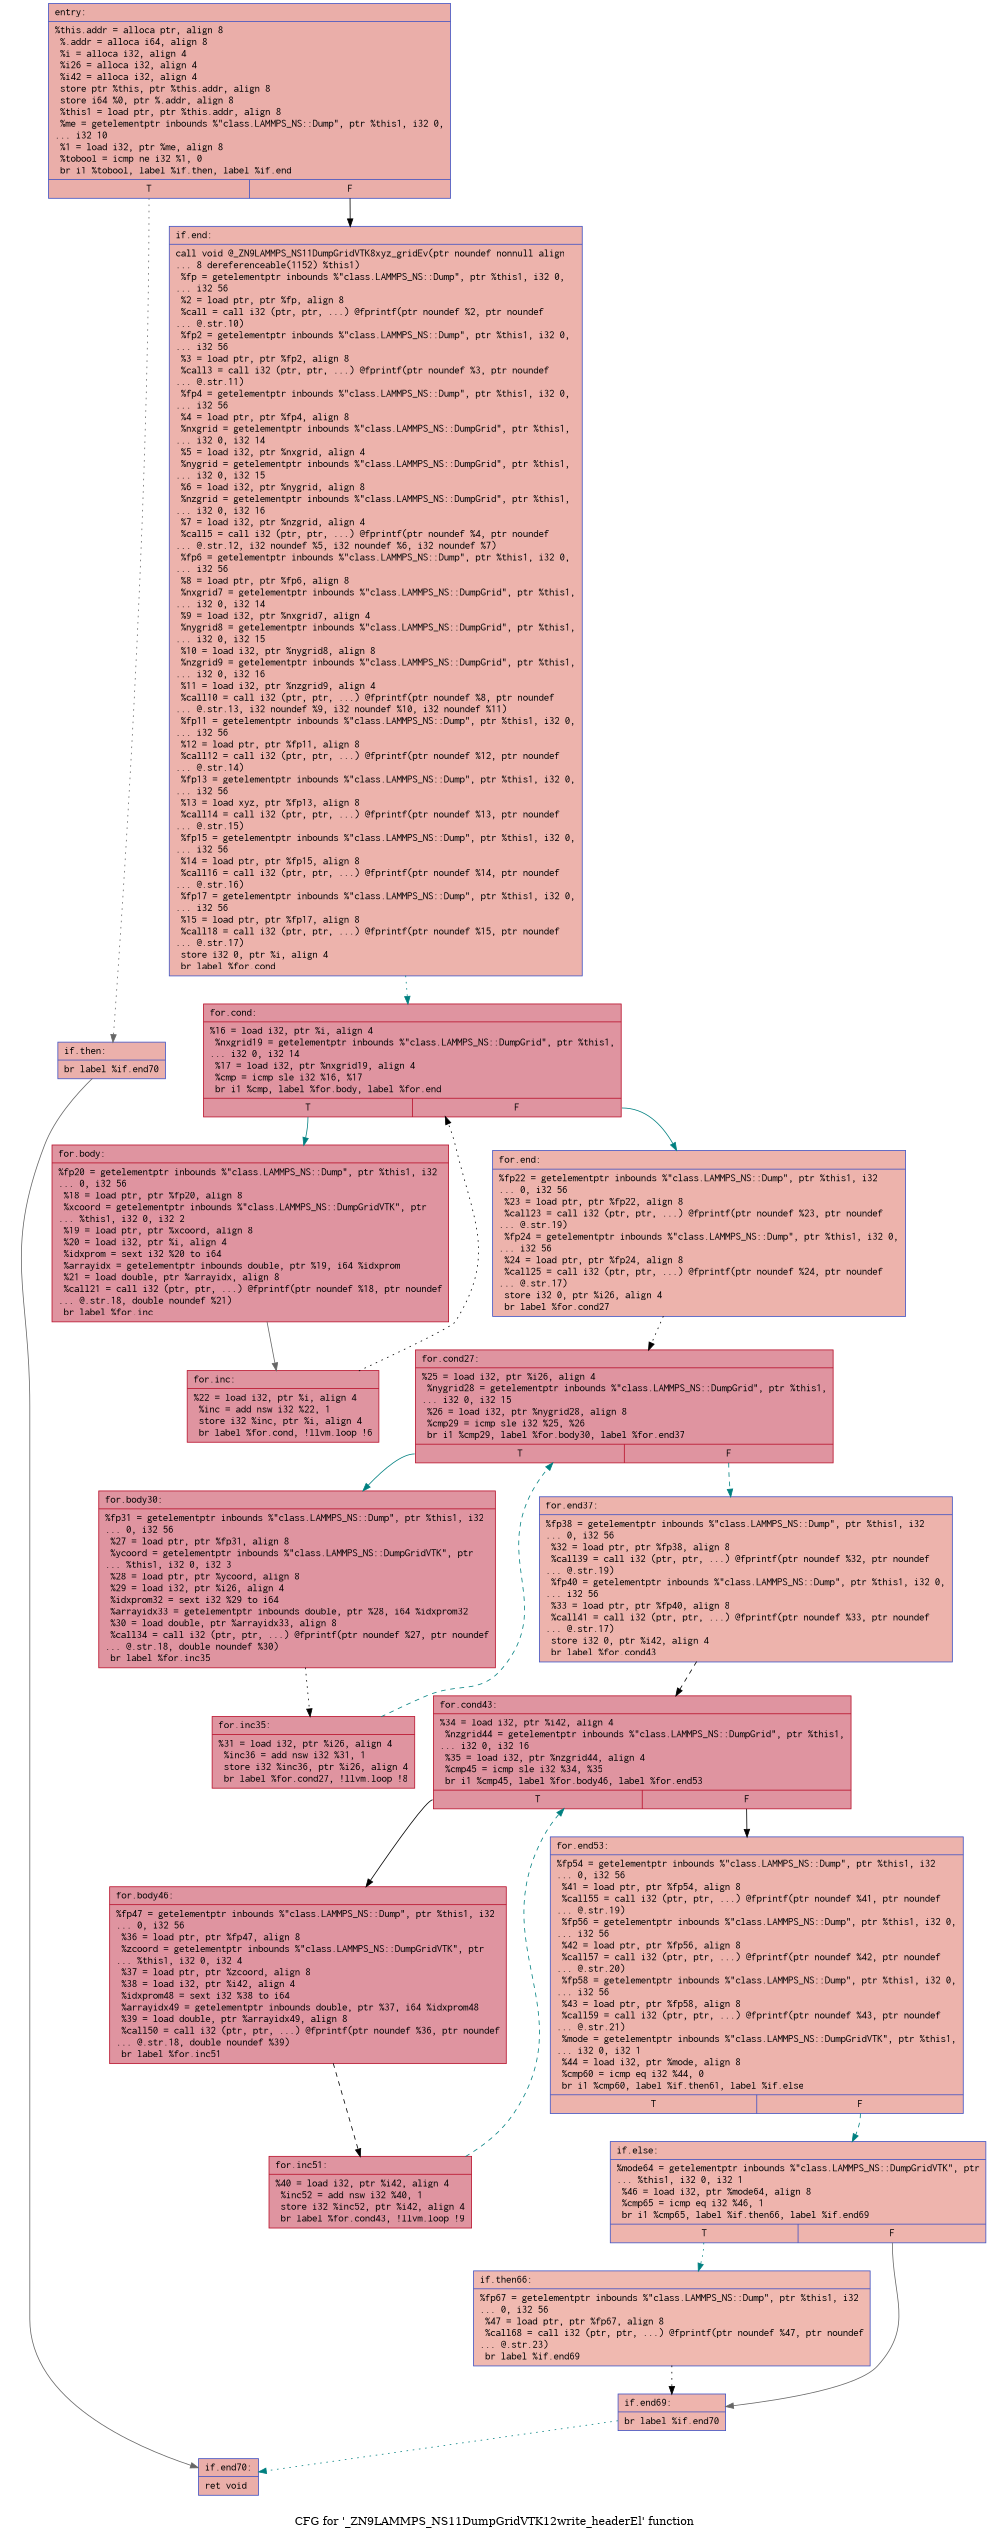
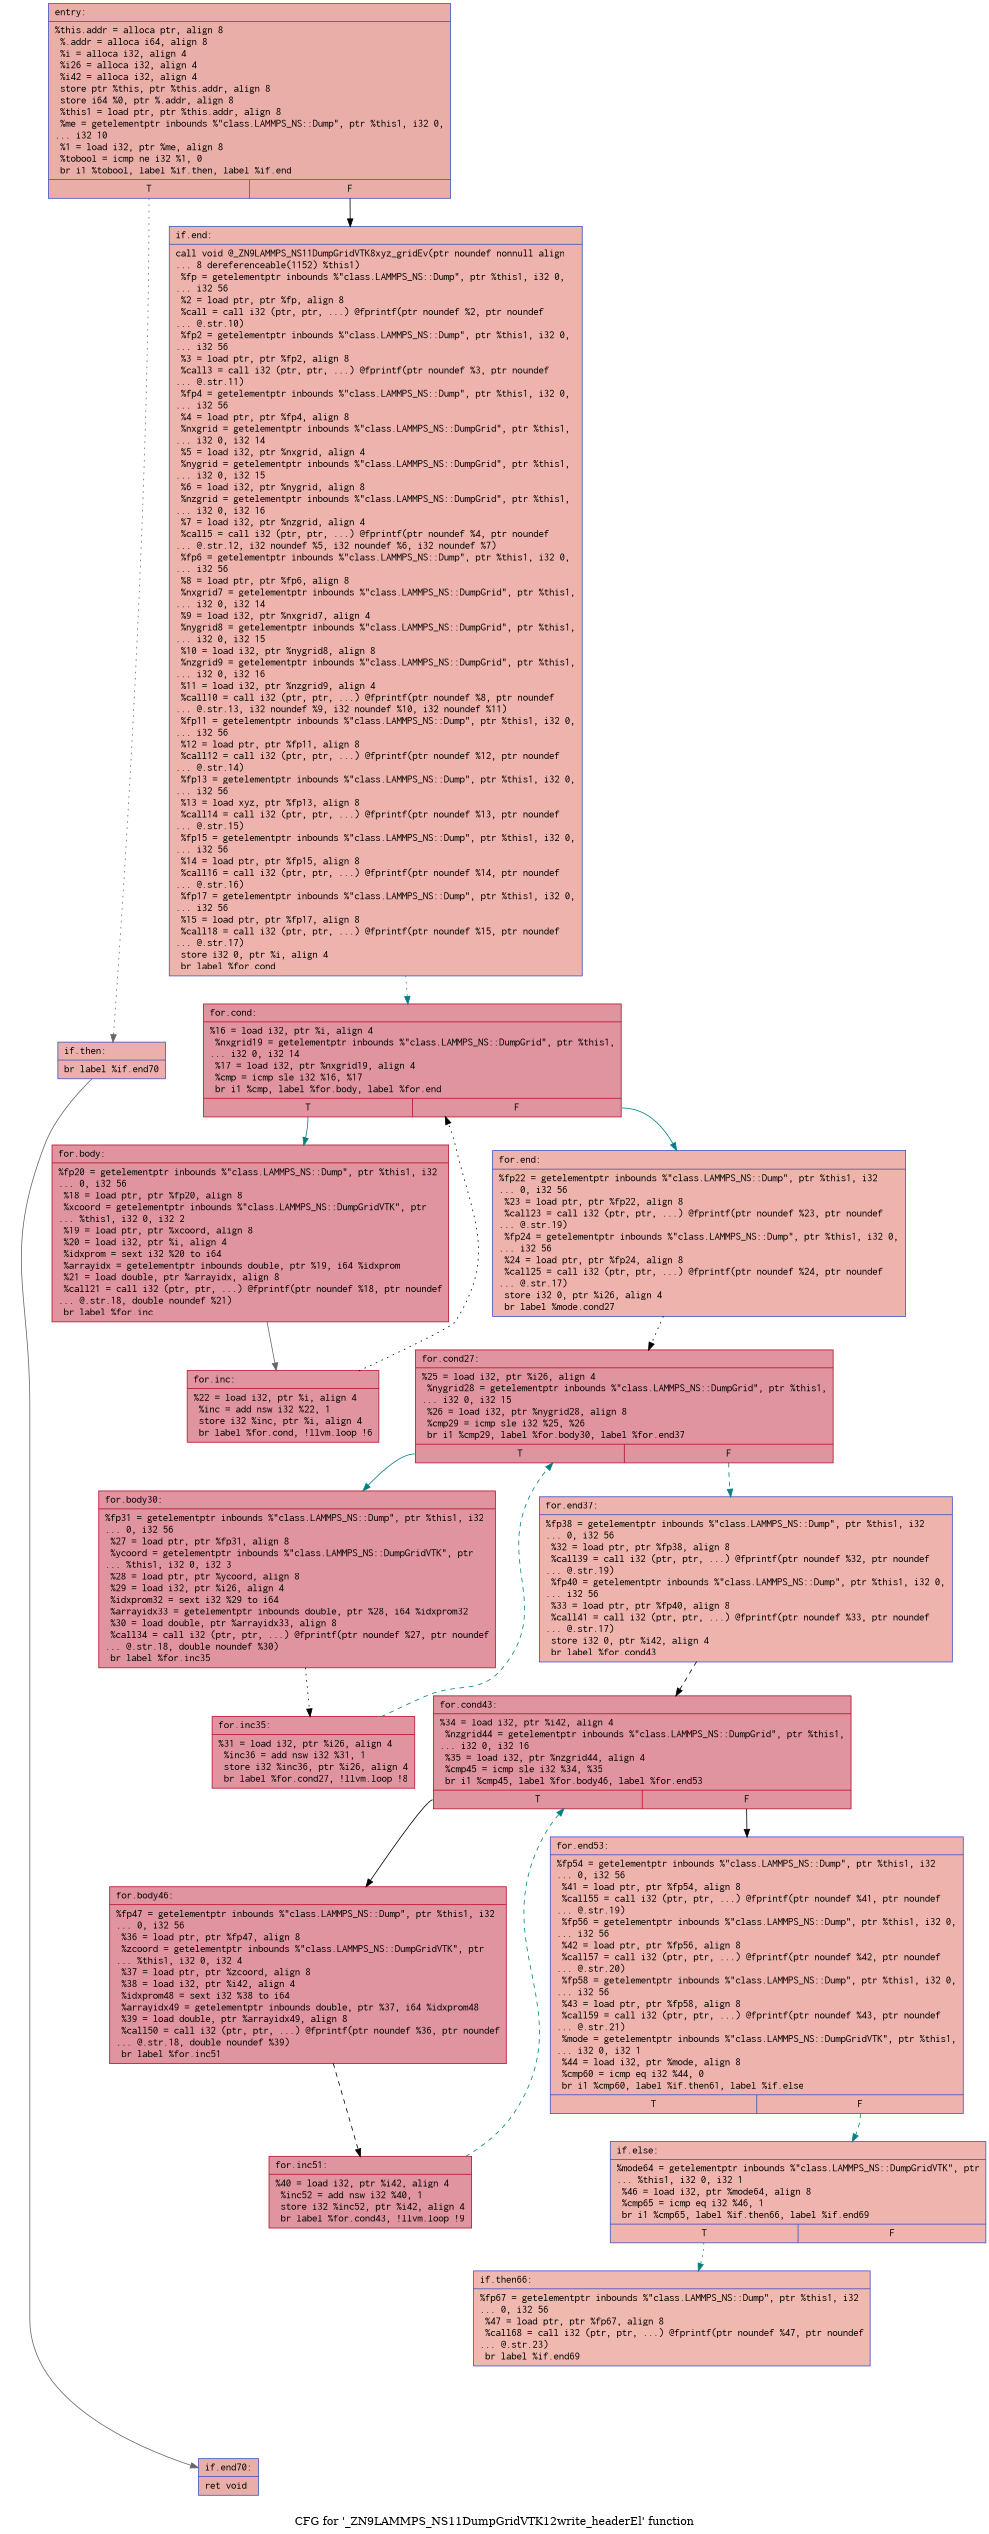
(554, 1307) -> (557, 1307)
(672, 2412) -> none
